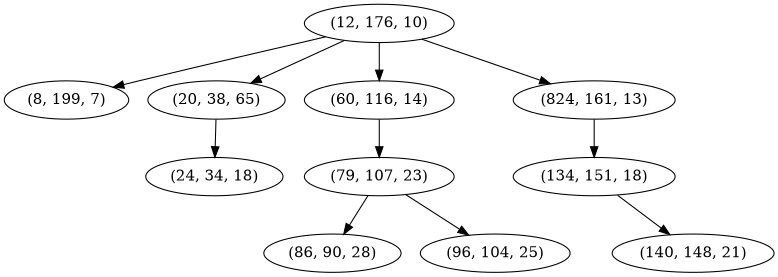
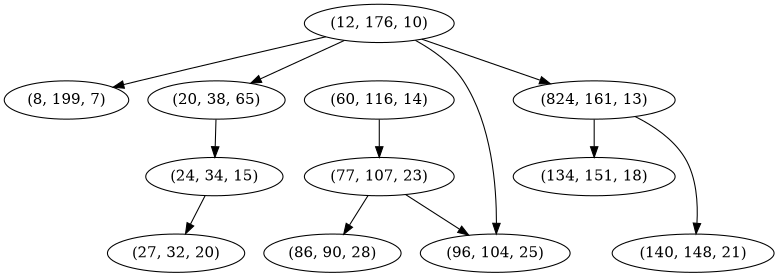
(379, 56) -> (481, 119)
(214, 177) -> (214, 177)
(379, 177) -> (379, 177)
(639, 212) -> (685, 159)
none -> (176, 253)
